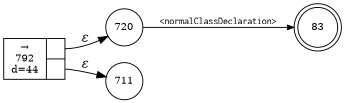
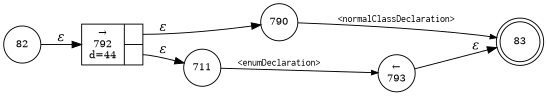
(124, 27) -> (279, 22)
none -> (22, 45)
none -> (397, 73)
